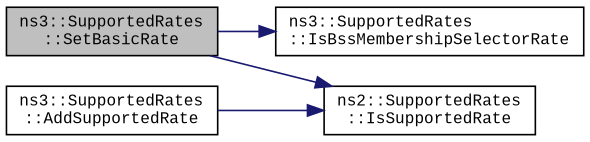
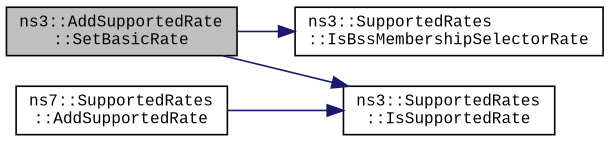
(112, 31) -> (122, 31)
(112, 110) -> (122, 110)
(430, 110) -> (449, 110)
